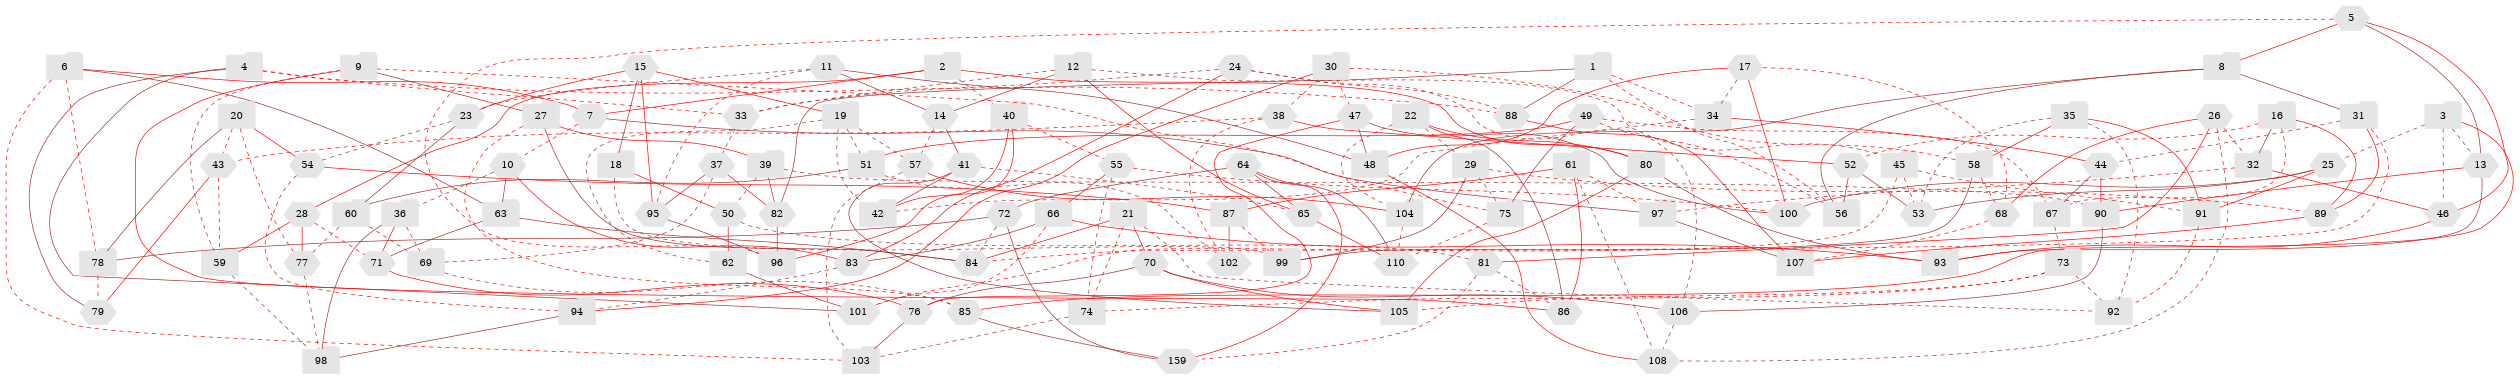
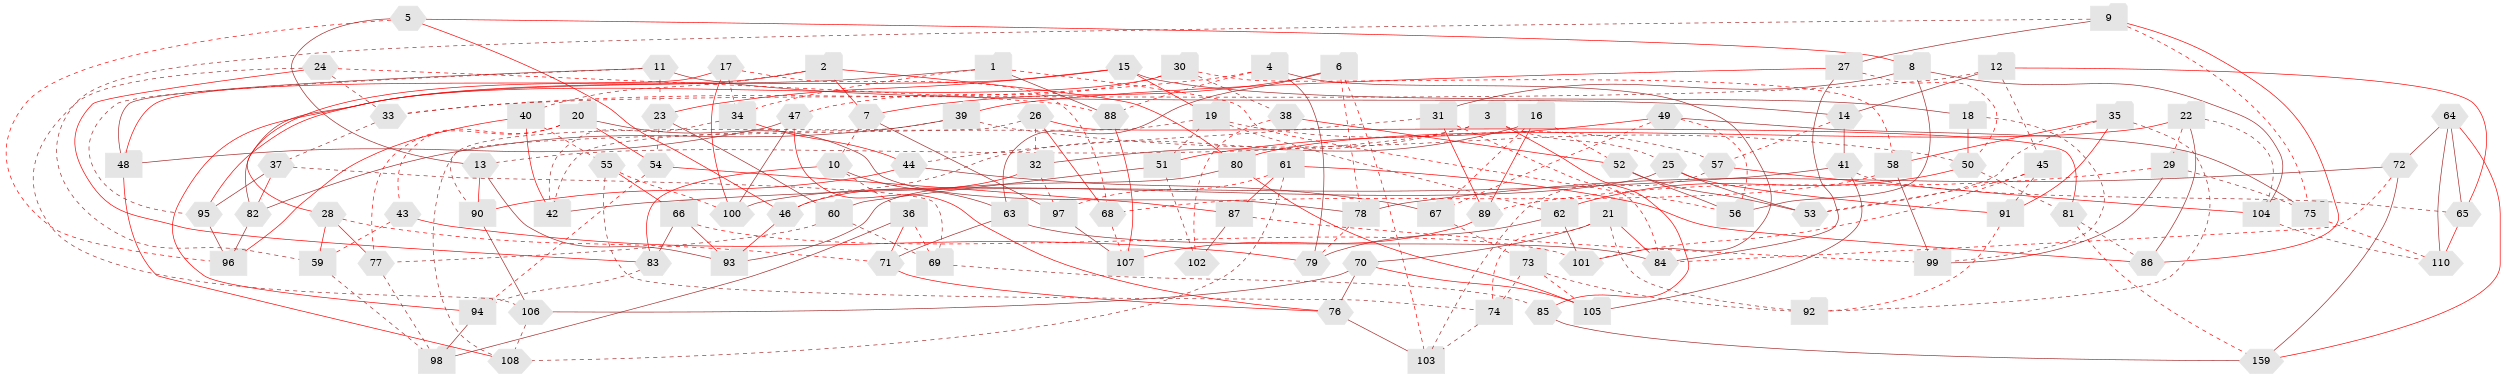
(618, 133) -> none
none -> (1482, 231)
(645, 280) -> (1963, 84)
